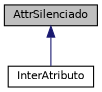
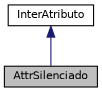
(51, 52) -> (51, 52)
